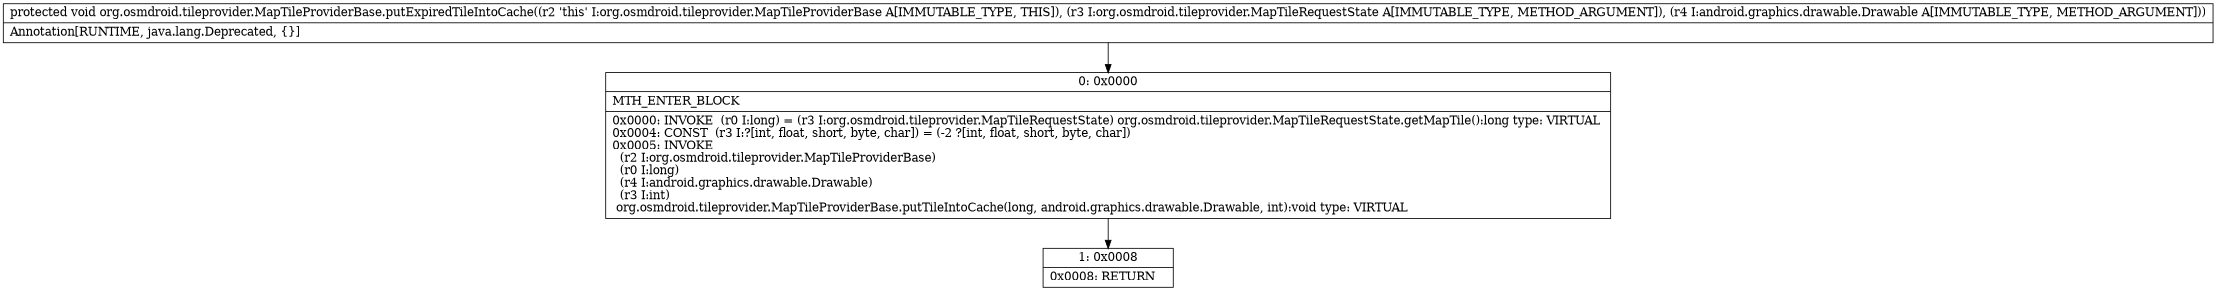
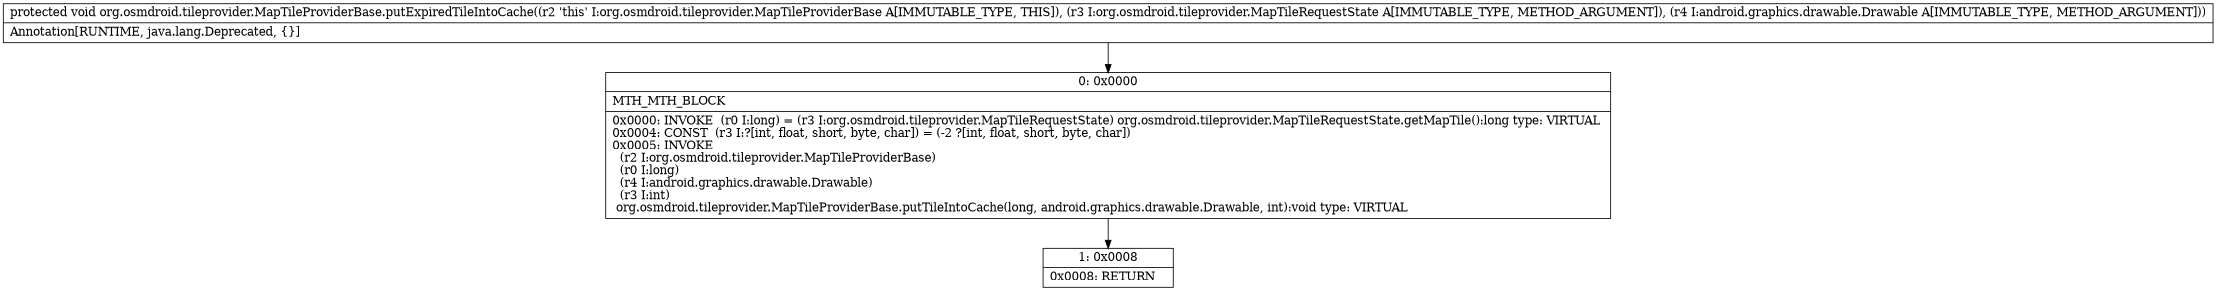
(676, 101) -> (669, 101)
